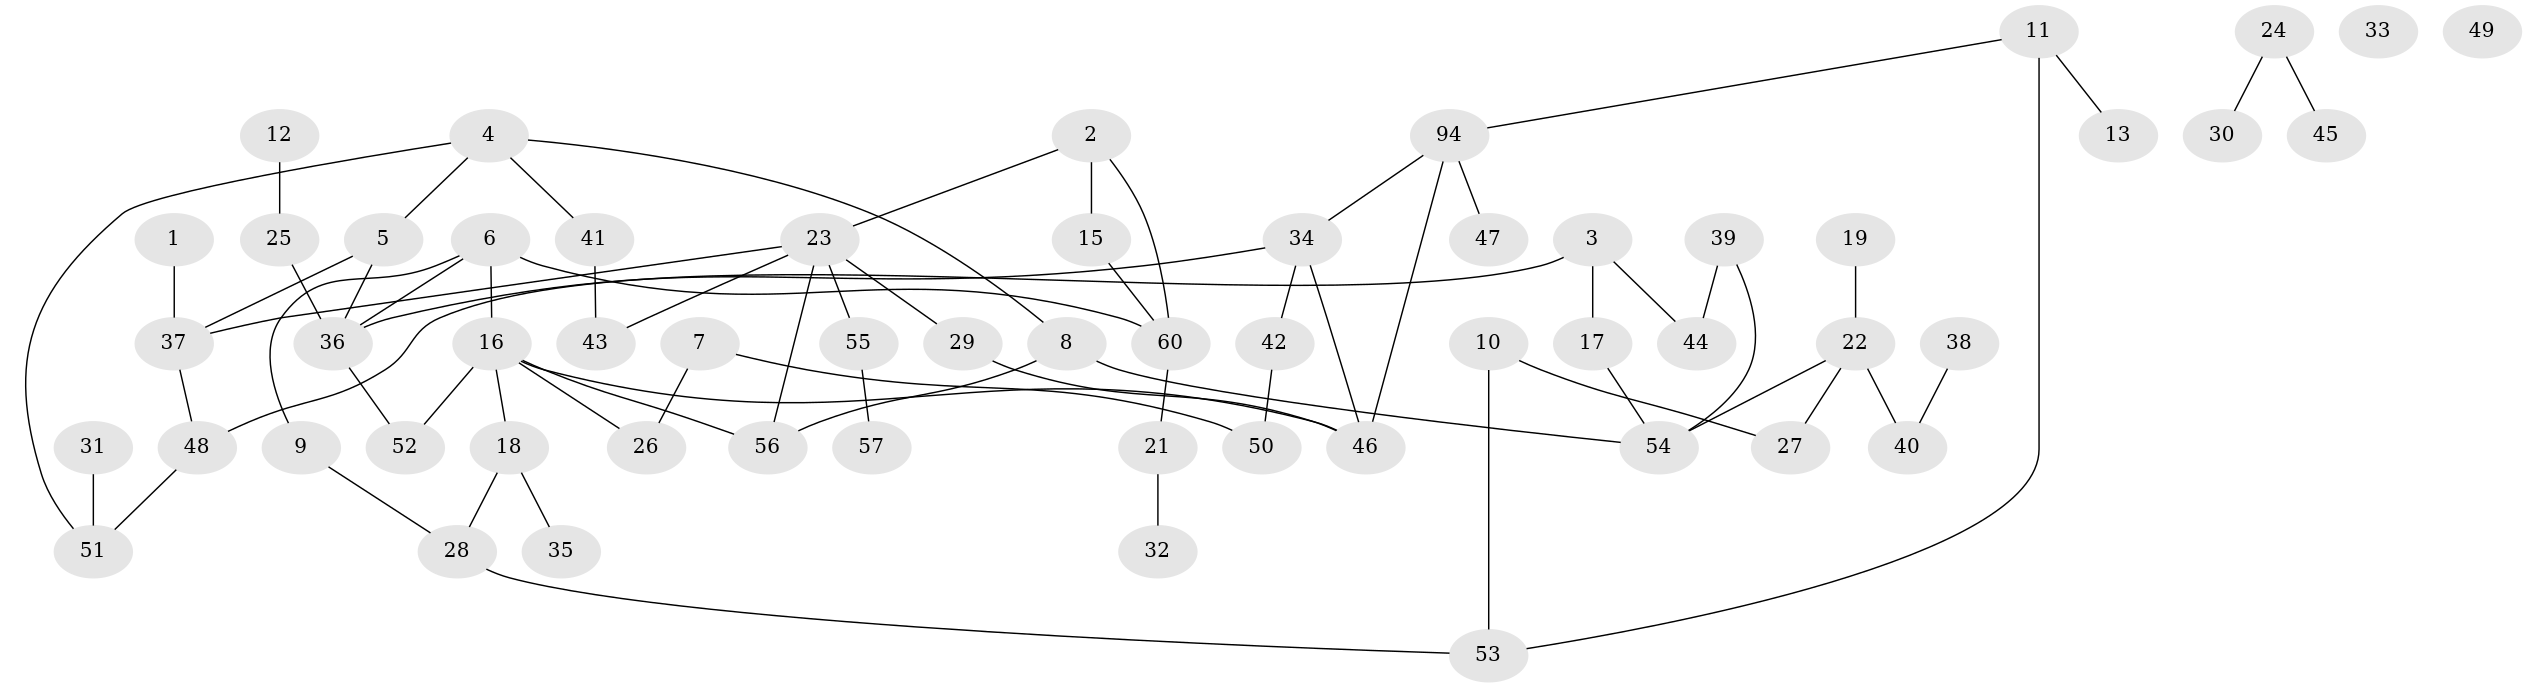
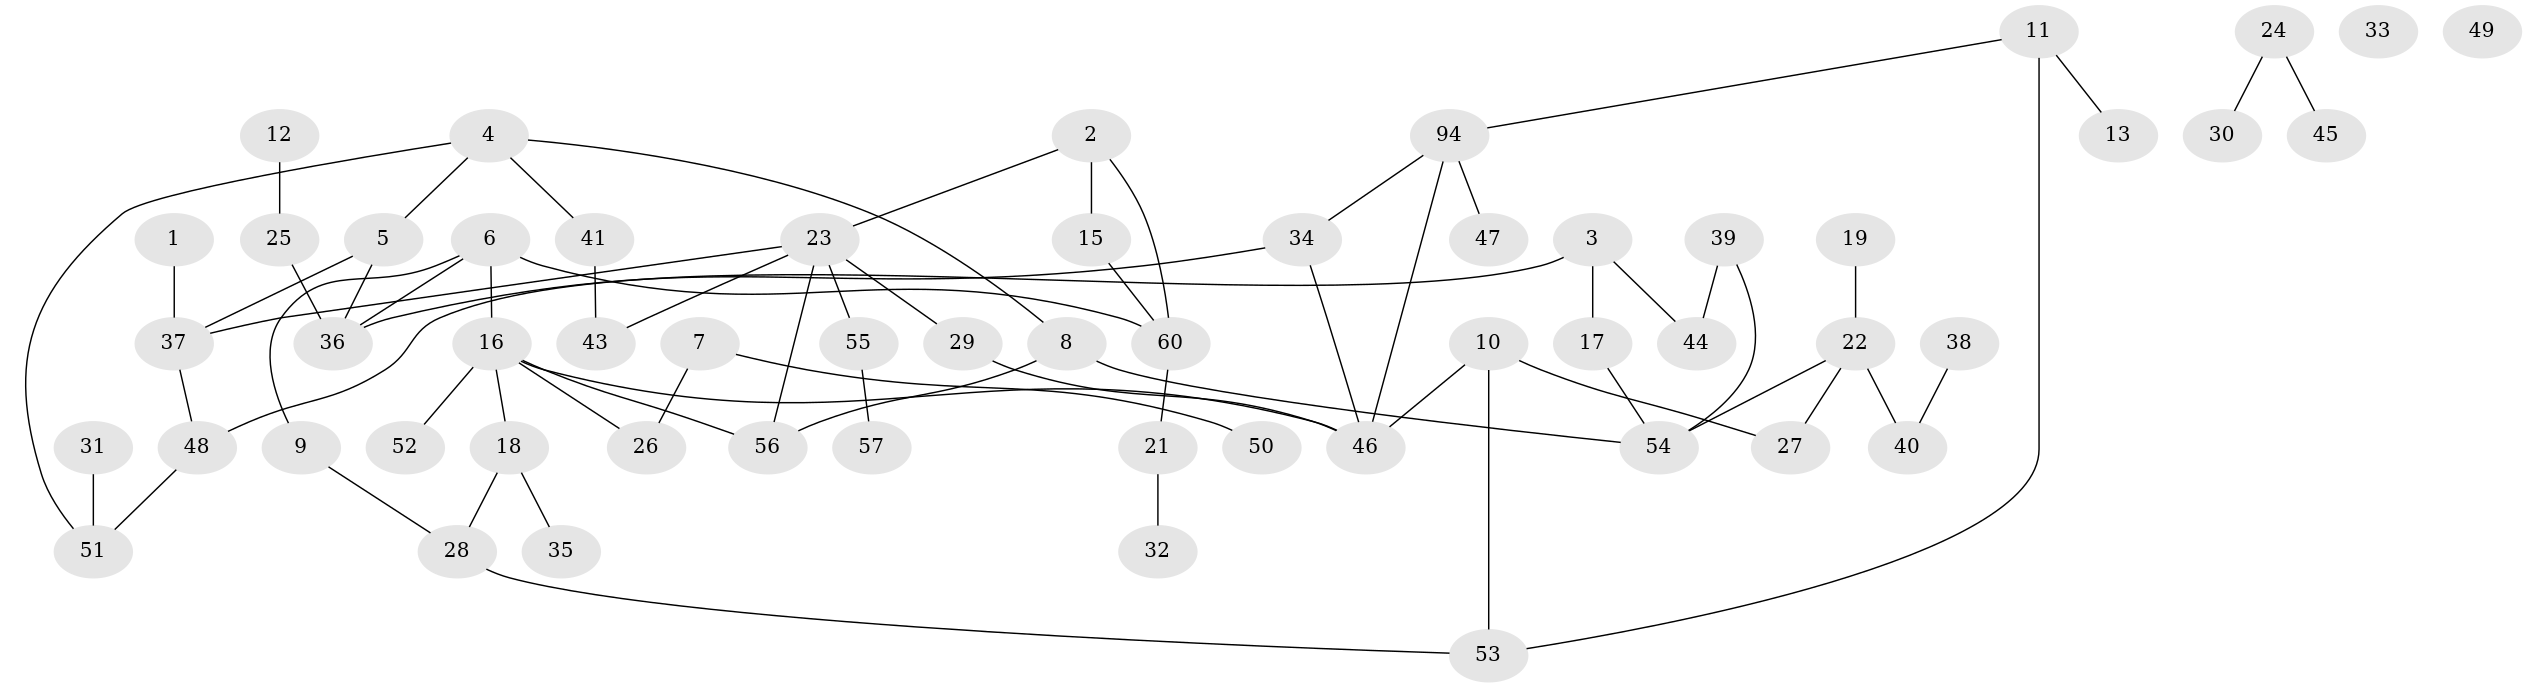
(1275, 344) -> none
(369, 396) -> none
none -> (1427, 396)
